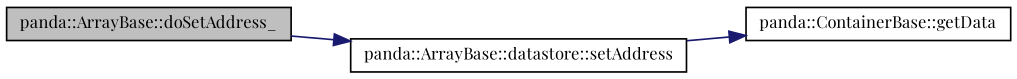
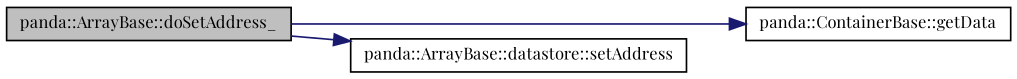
(708, 39) -> (510, 24)
